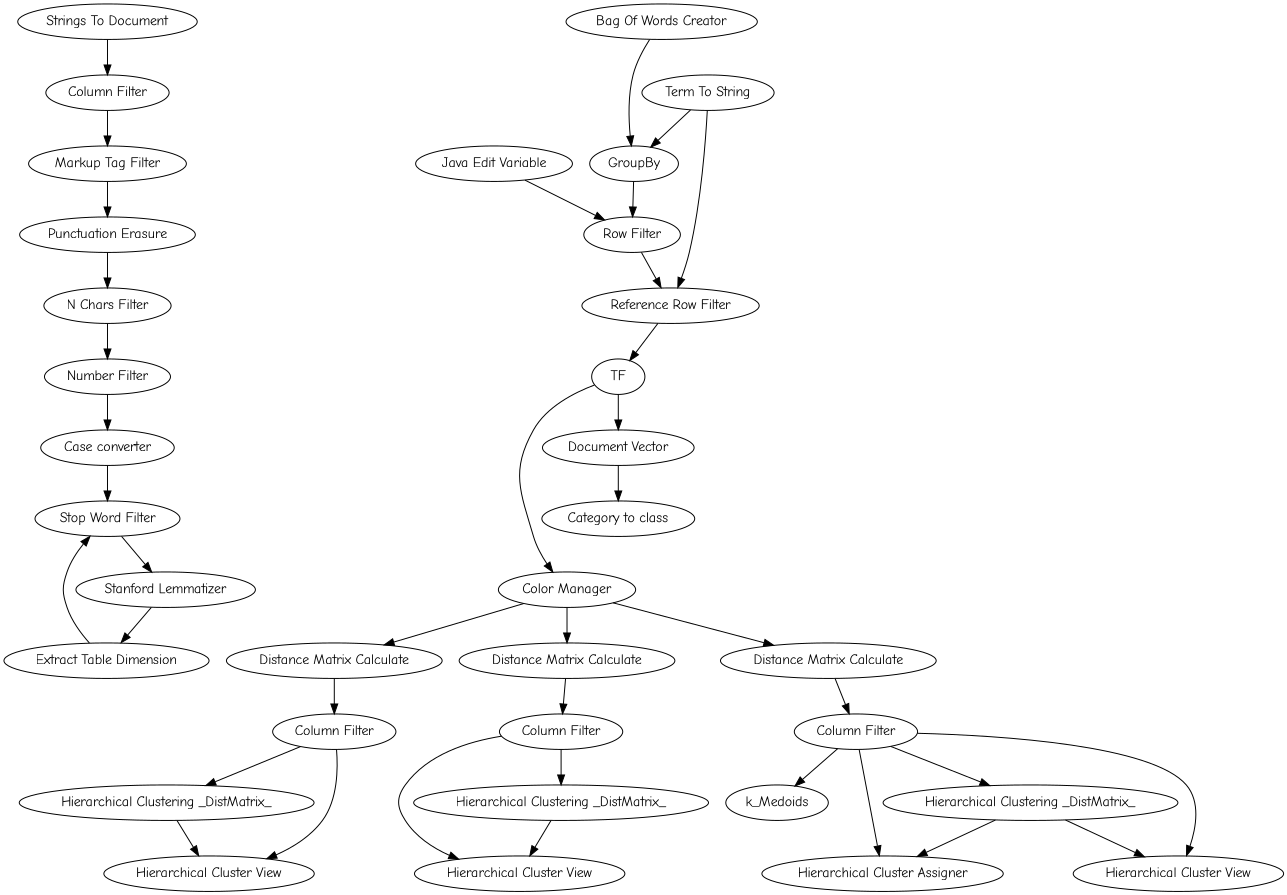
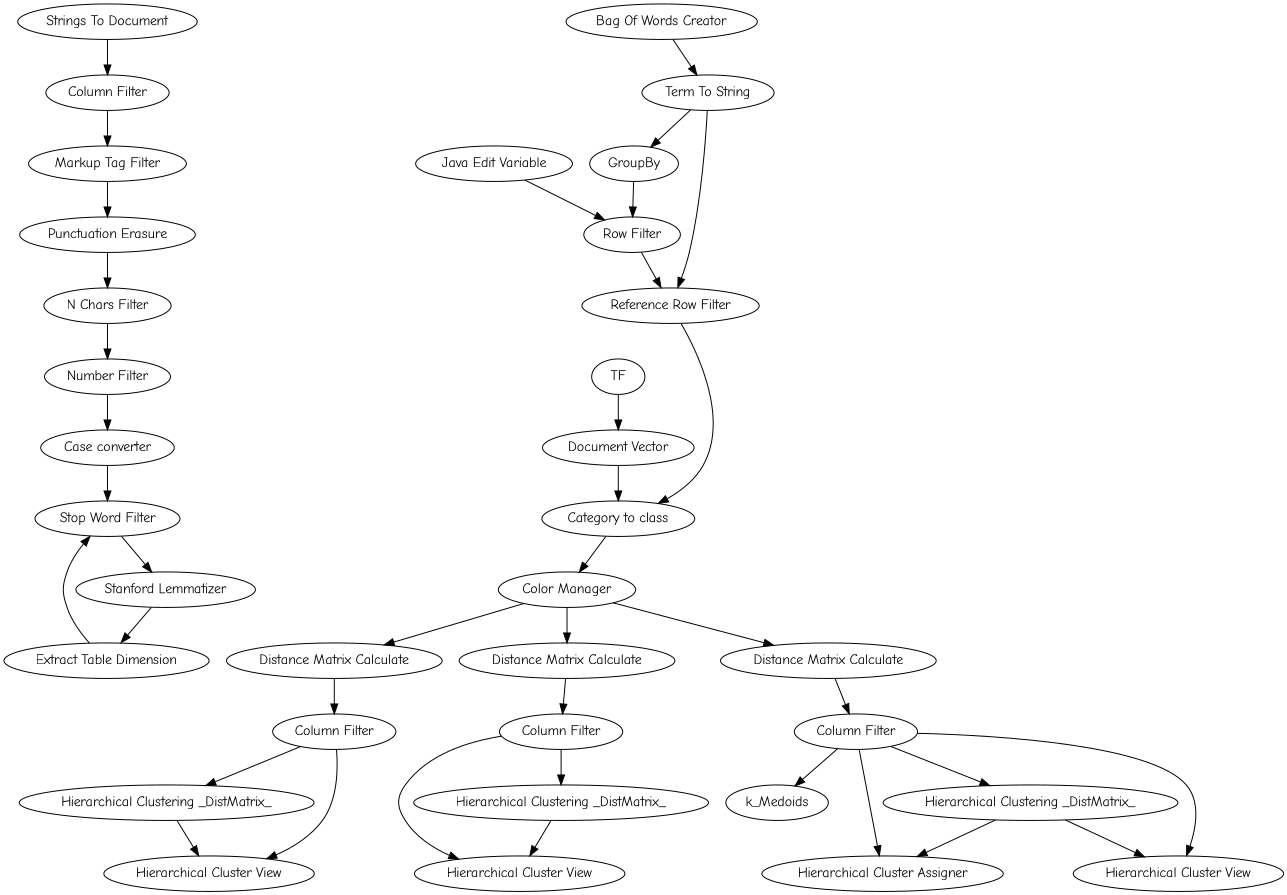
(631, 86) -> (682, 53)
(647, 338) -> (713, 417)
(522, 460) -> (596, 550)
